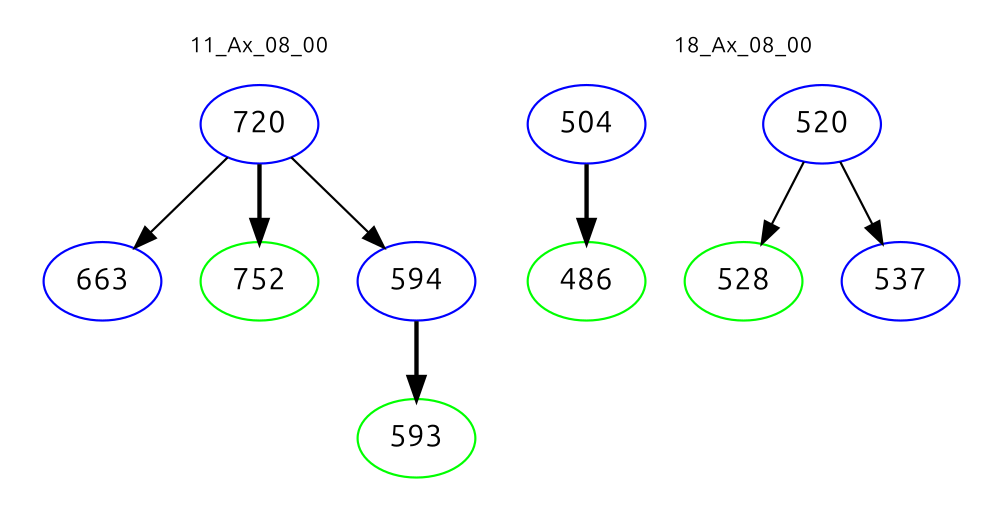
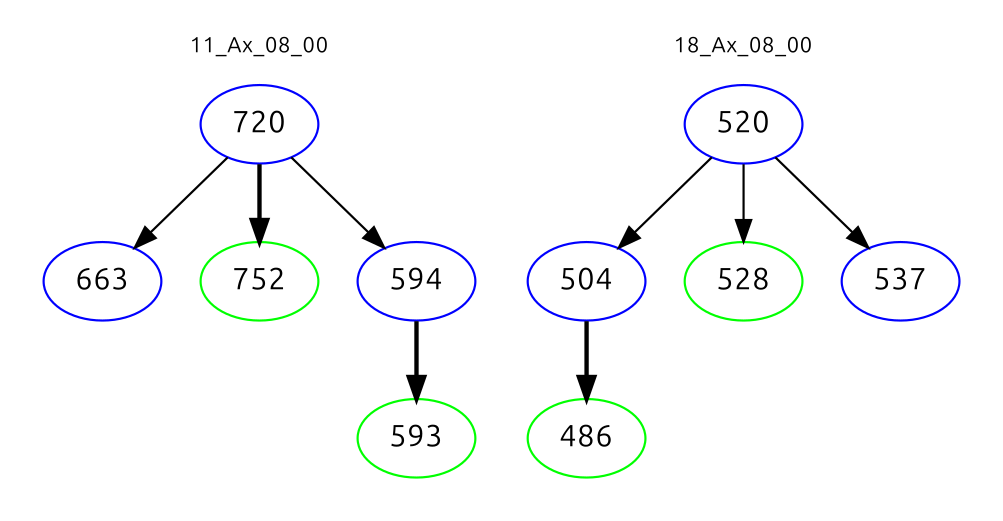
none -> (673, 195)
